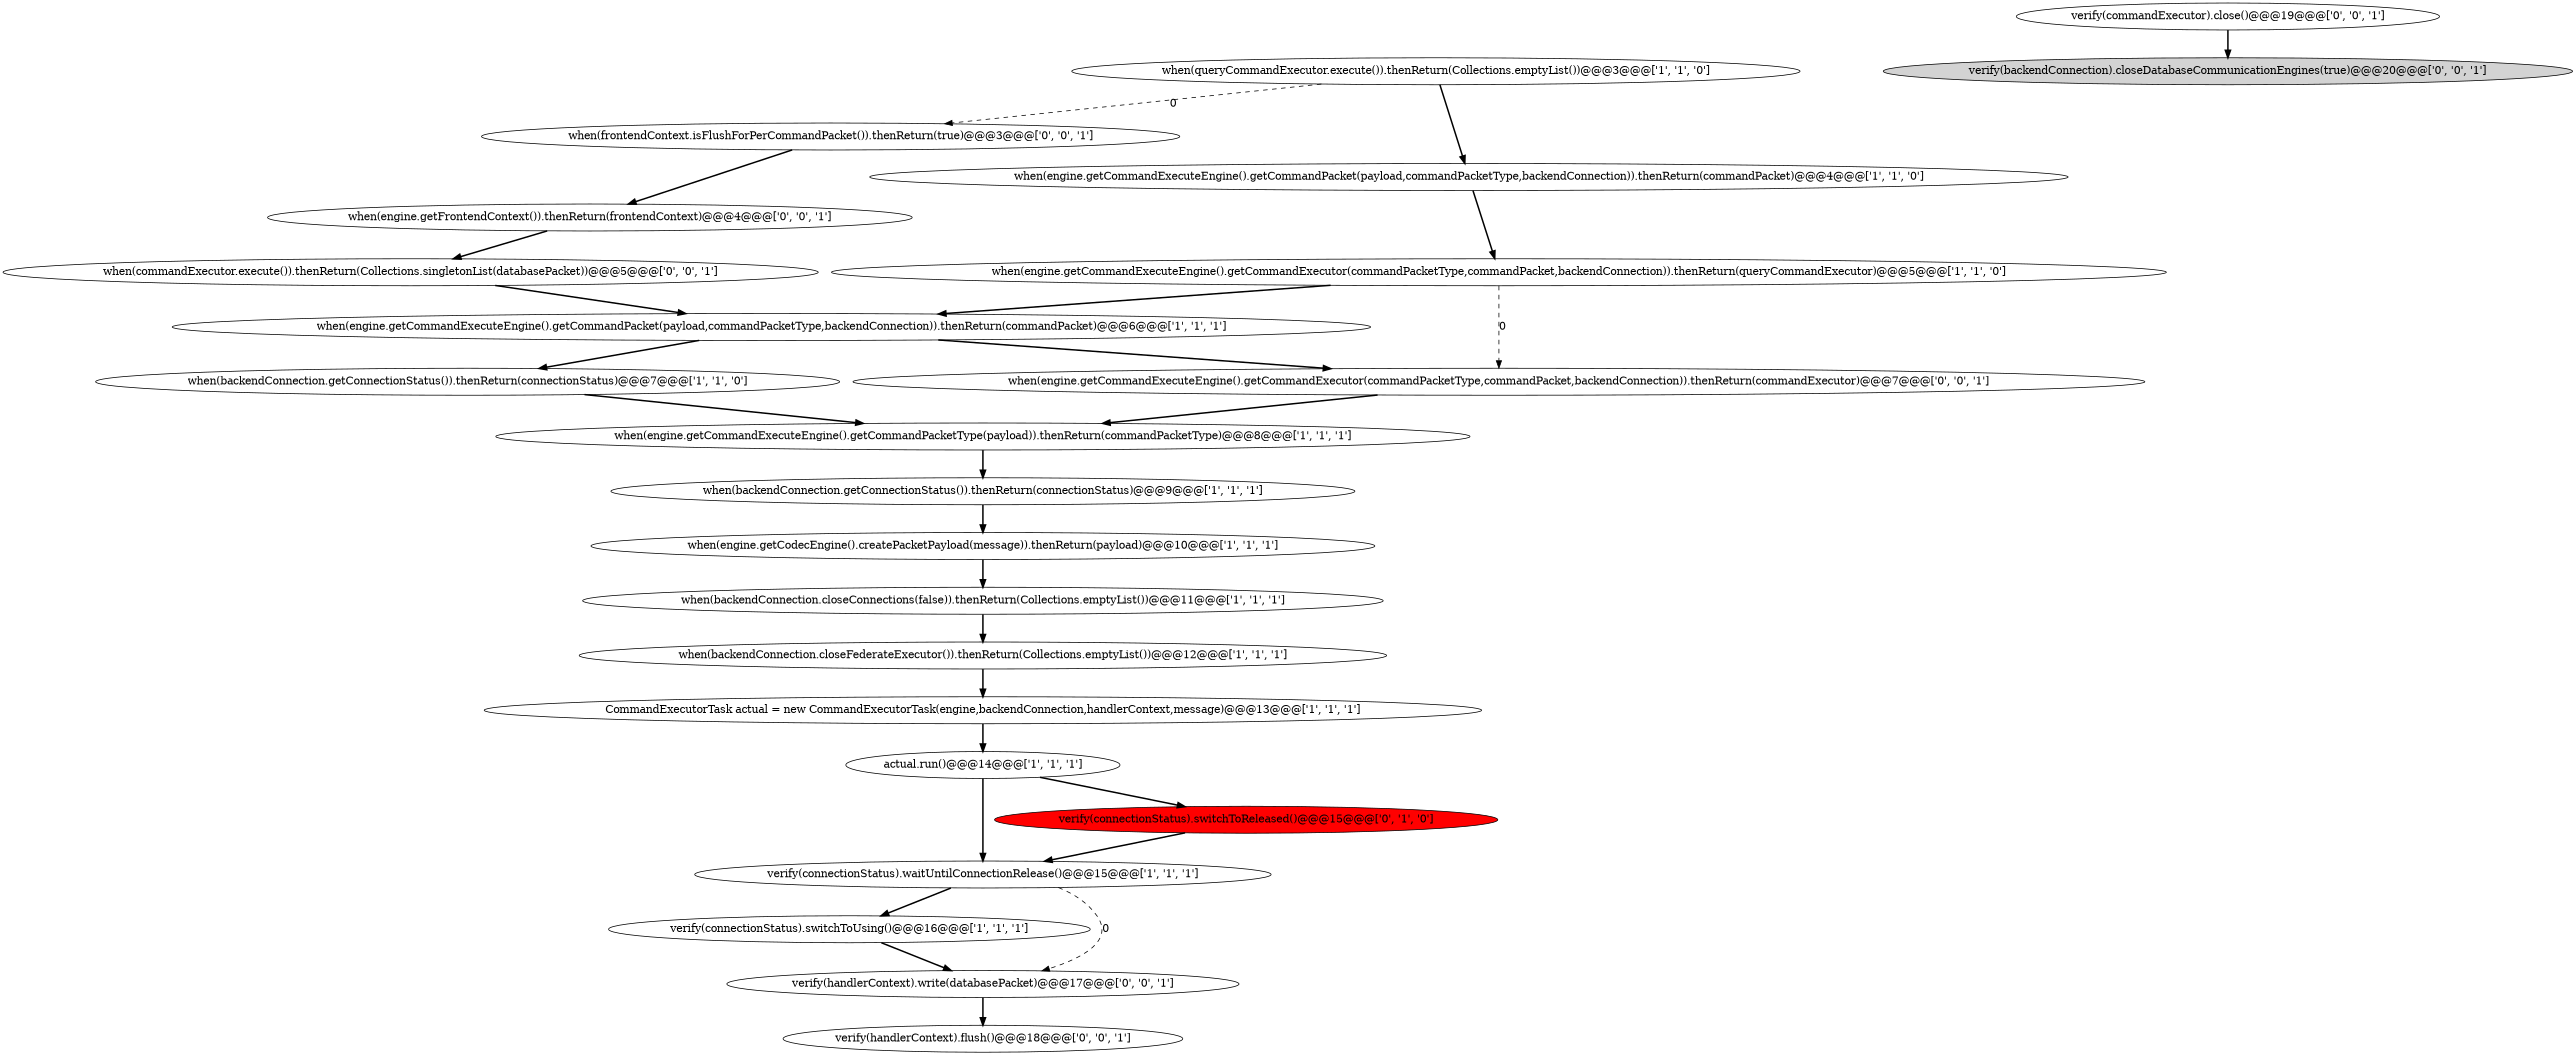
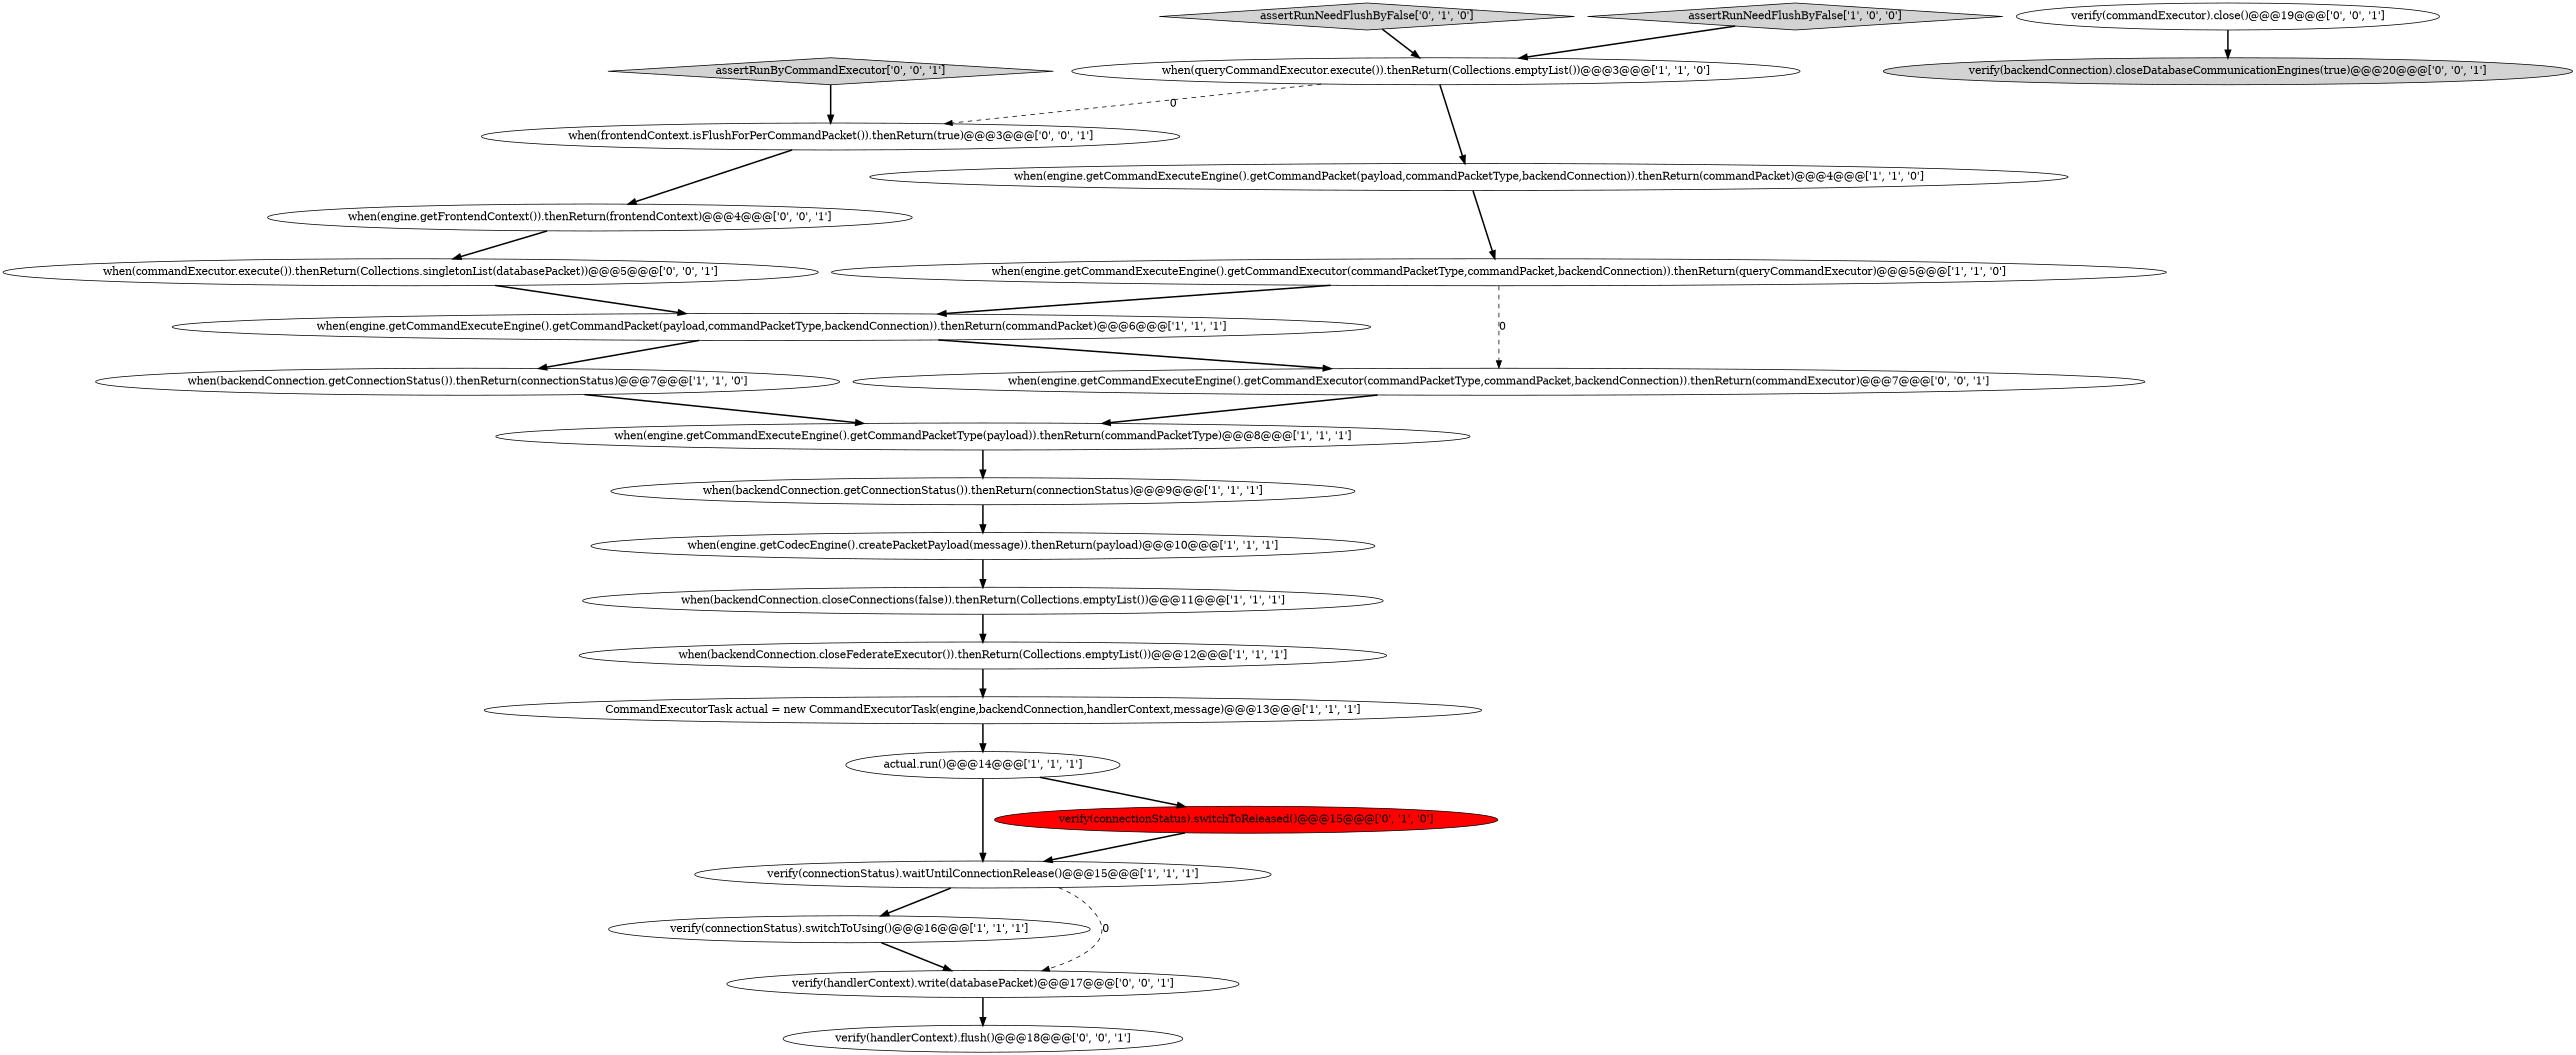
none -> (1367, 16)
none -> (1795, 16)
none -> (831, 71)
